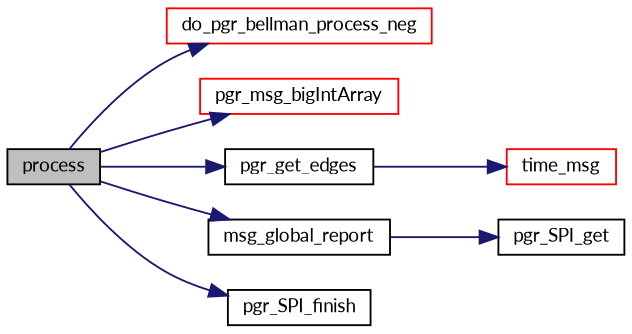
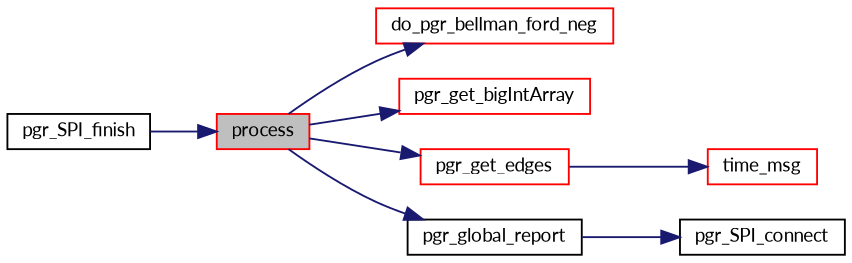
(299, 26) -> (495, 26)
(299, 96) -> (495, 96)
(54, 167) -> (263, 132)
(299, 167) -> (495, 167)
(299, 237) -> (495, 237)
(561, 237) -> (762, 237)
(132, 248) -> (174, 132)
